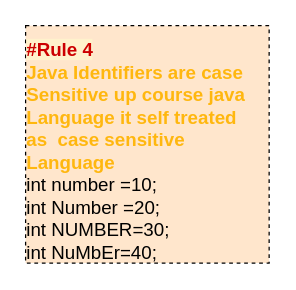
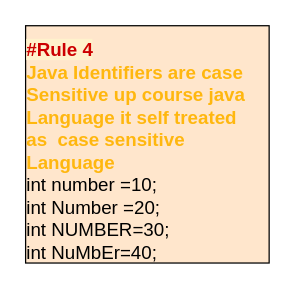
(148, 144) -> (148, 144)
